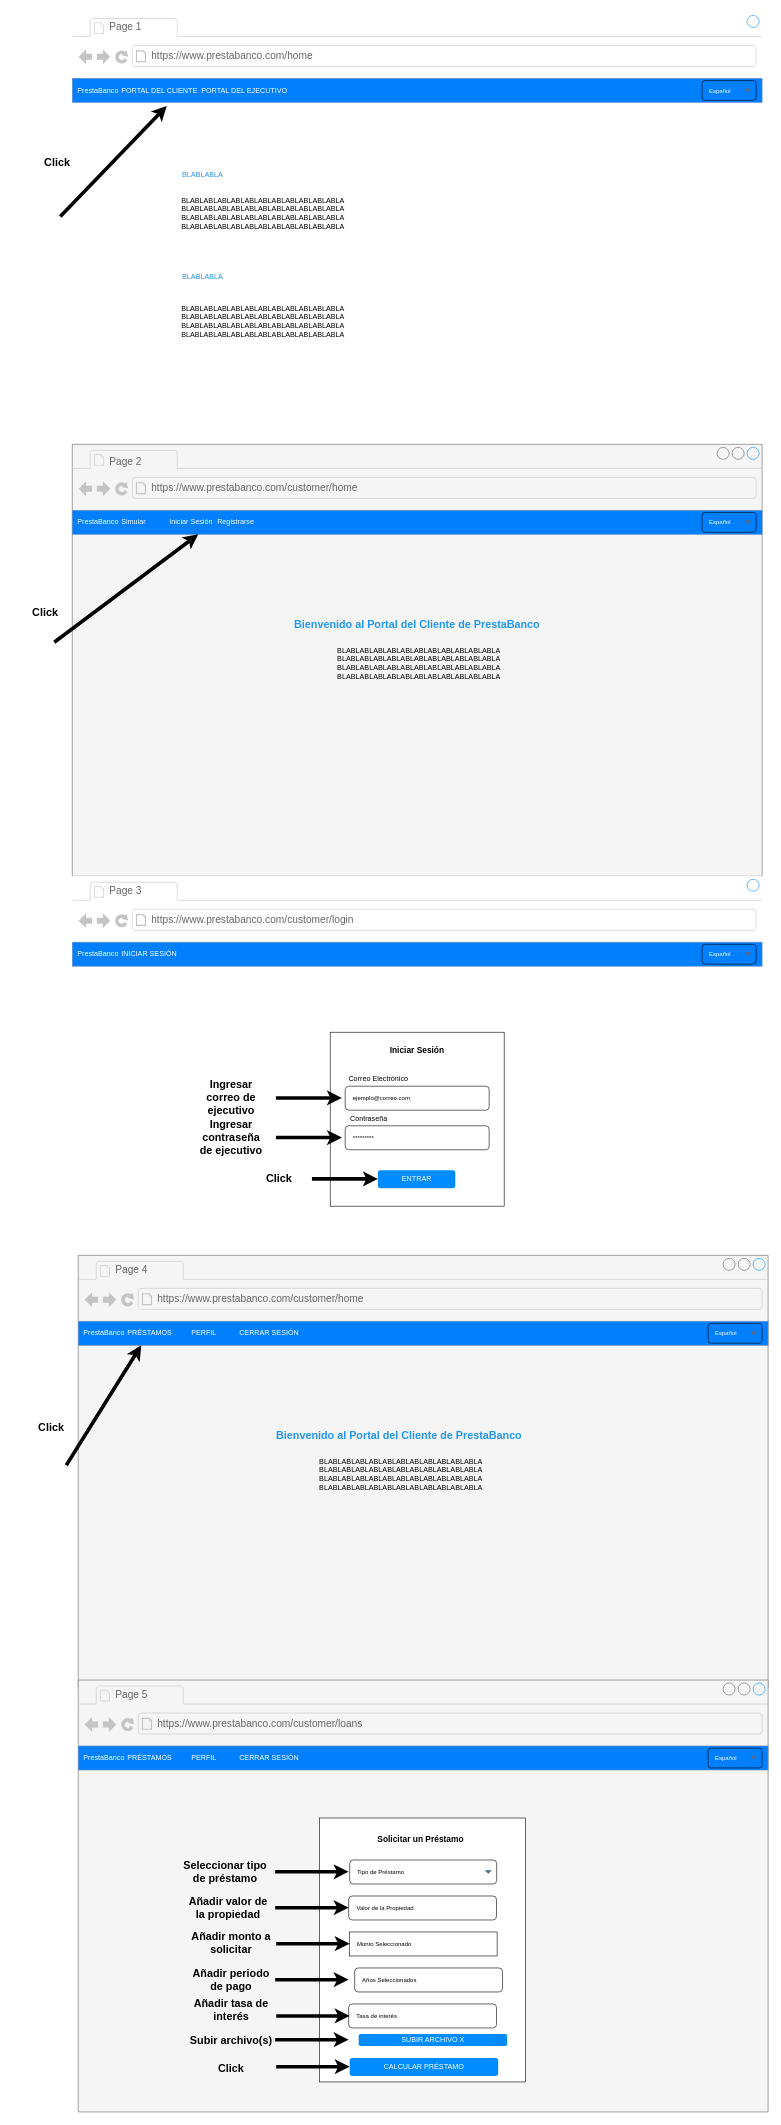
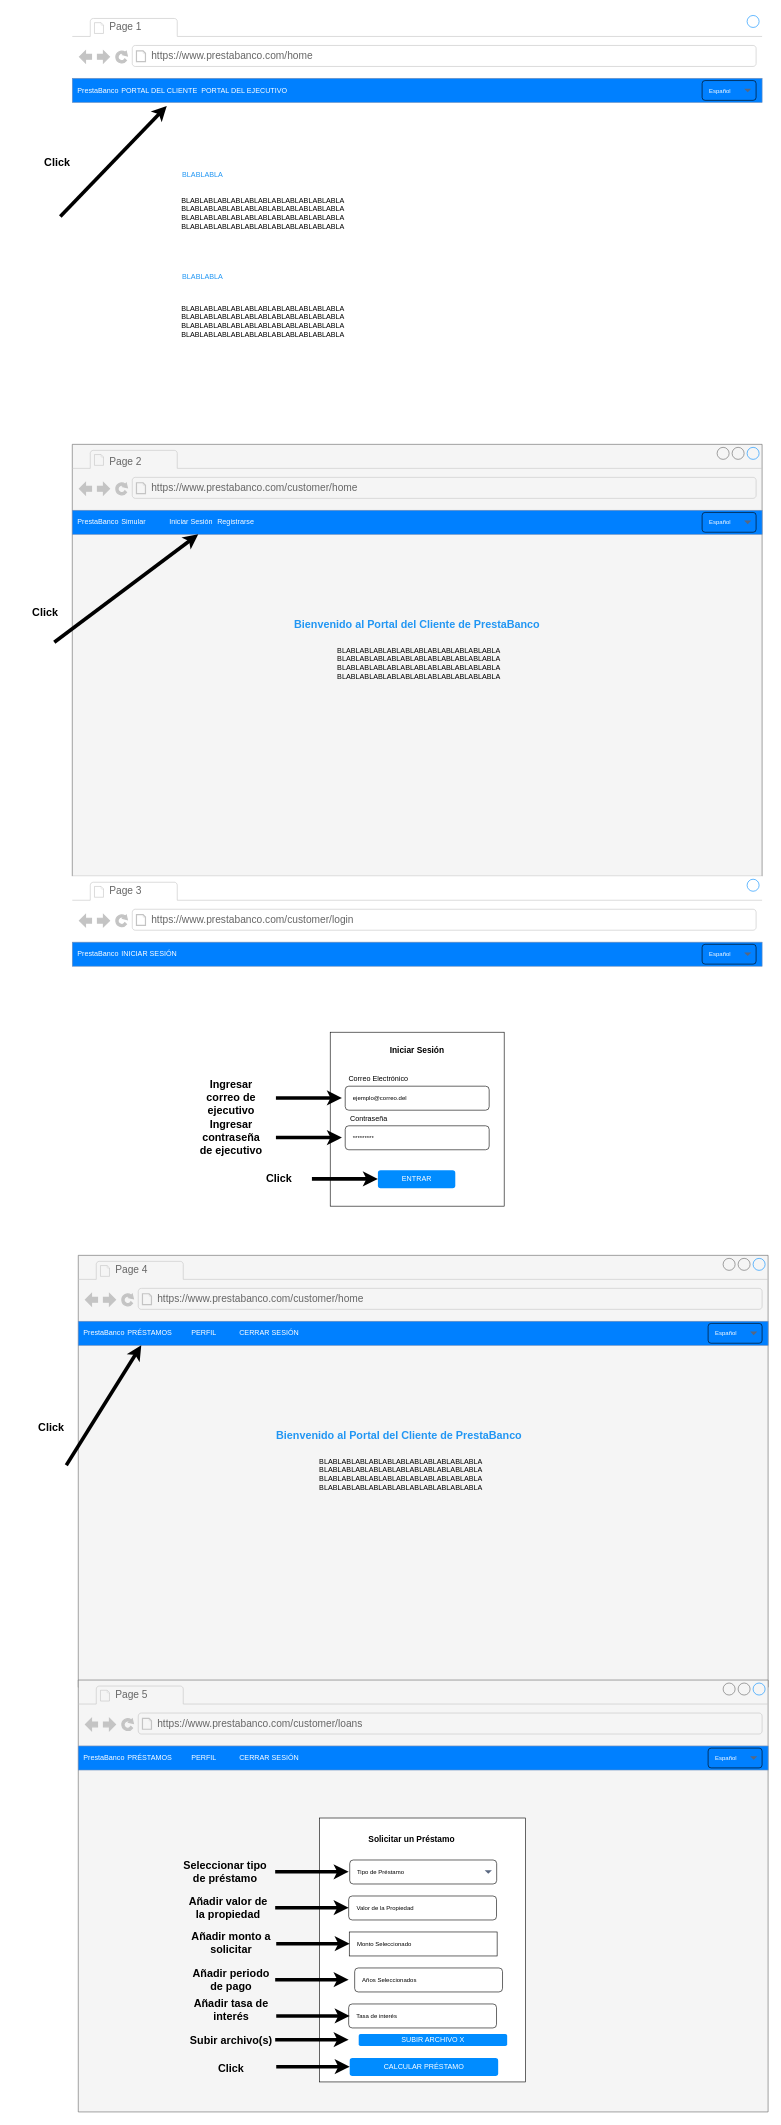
(381, 1098) -> (380, 1098)
(423, 1839) -> (414, 1839)
